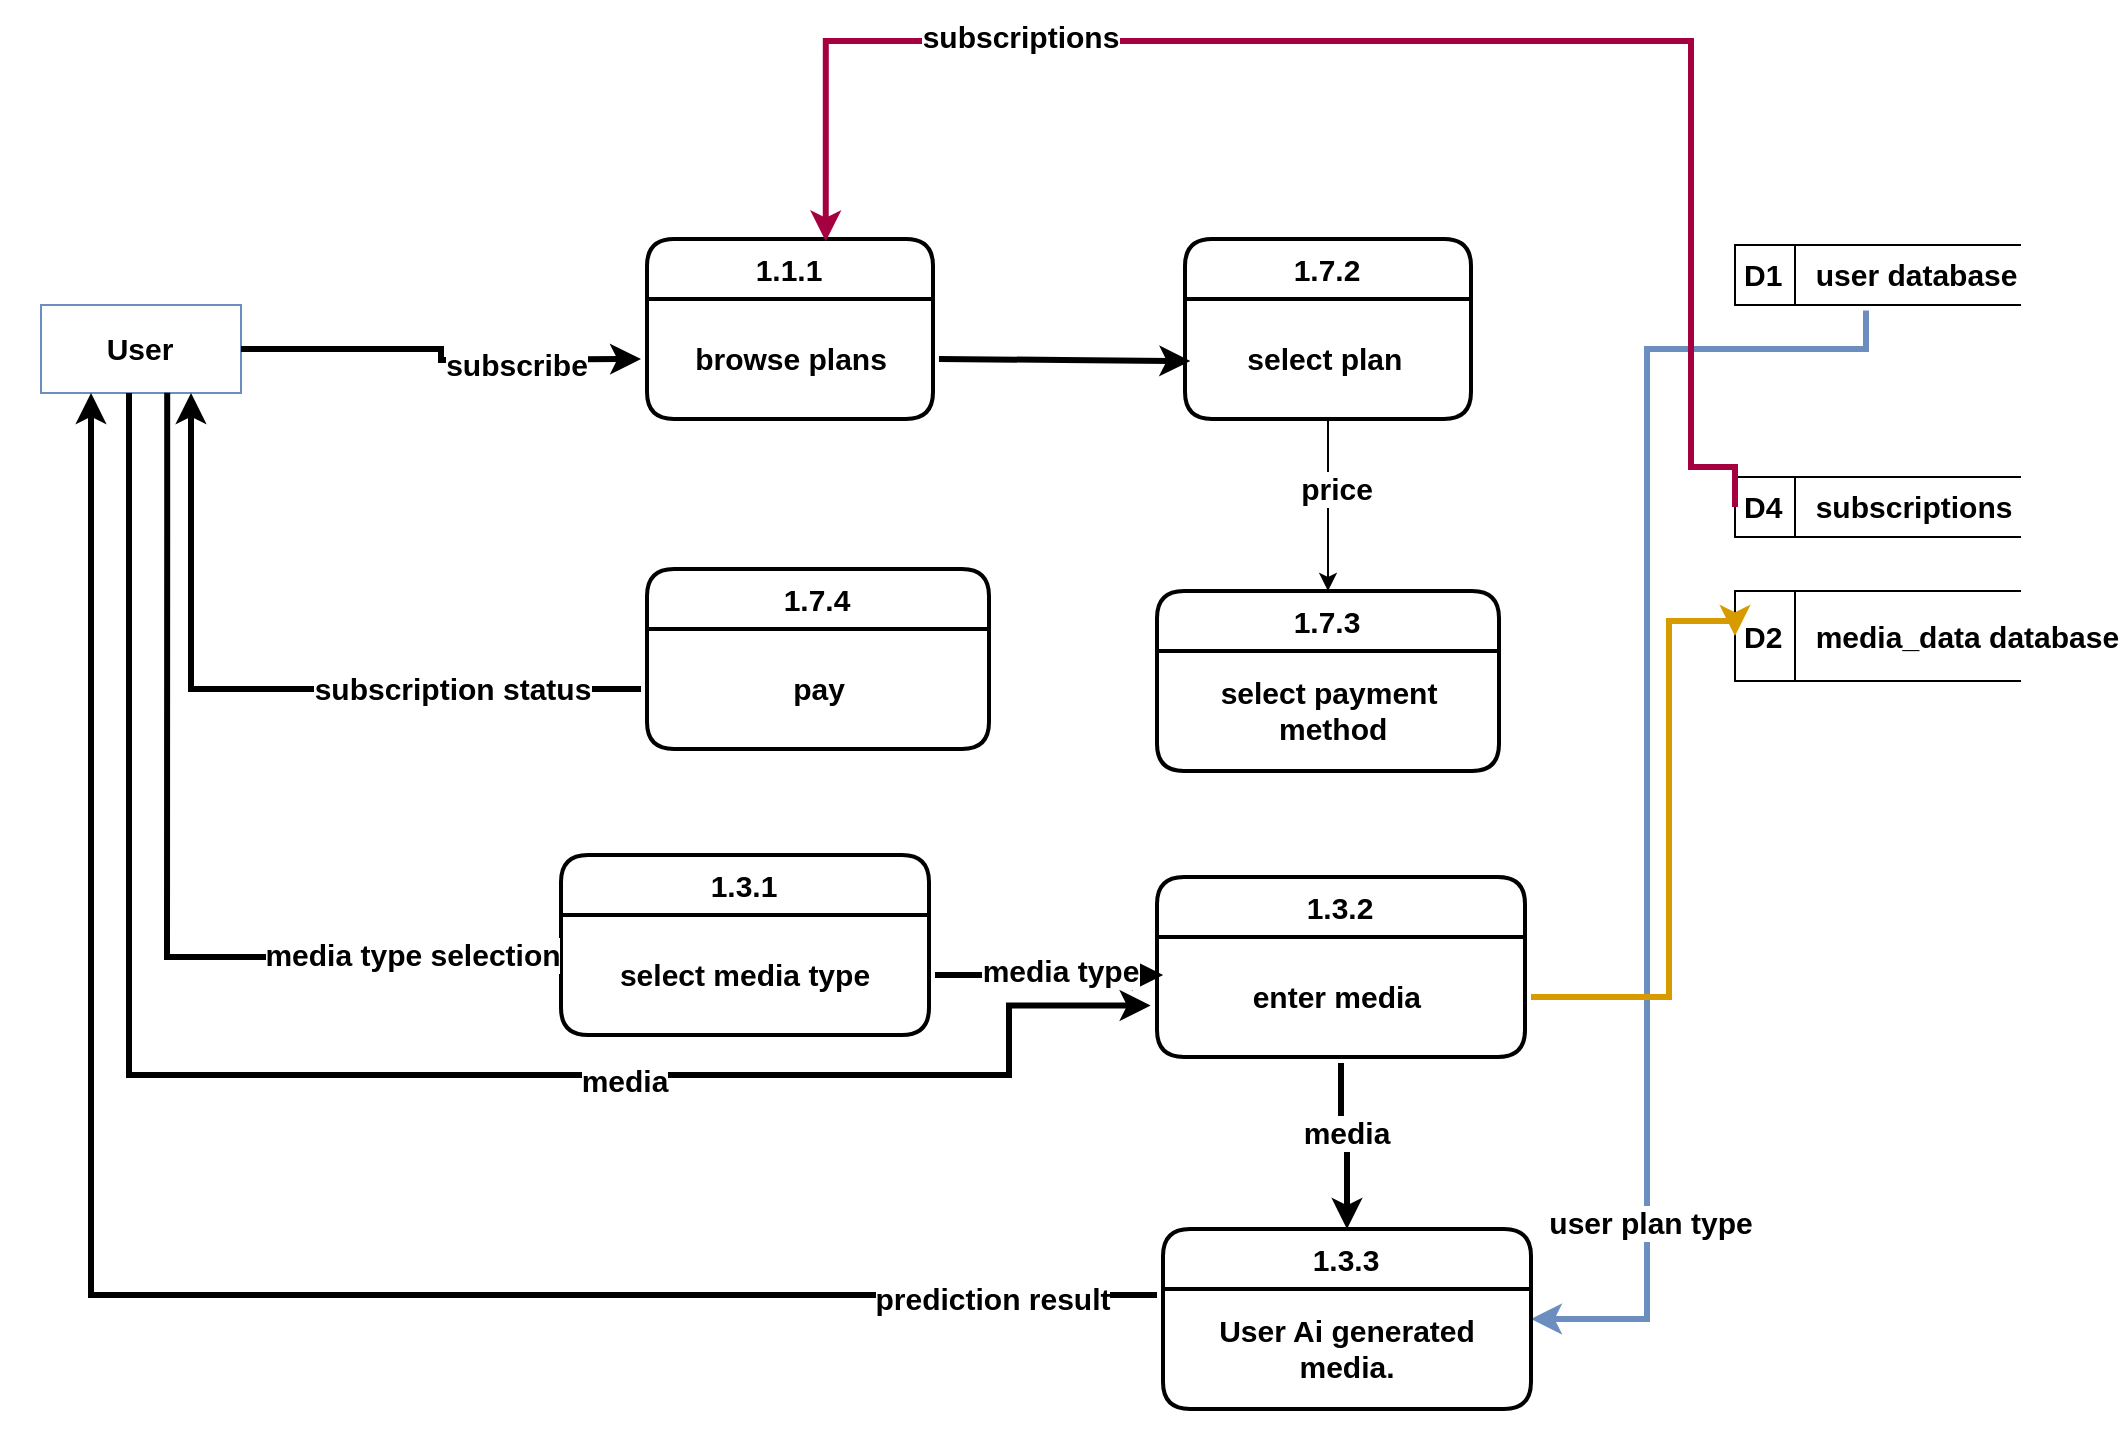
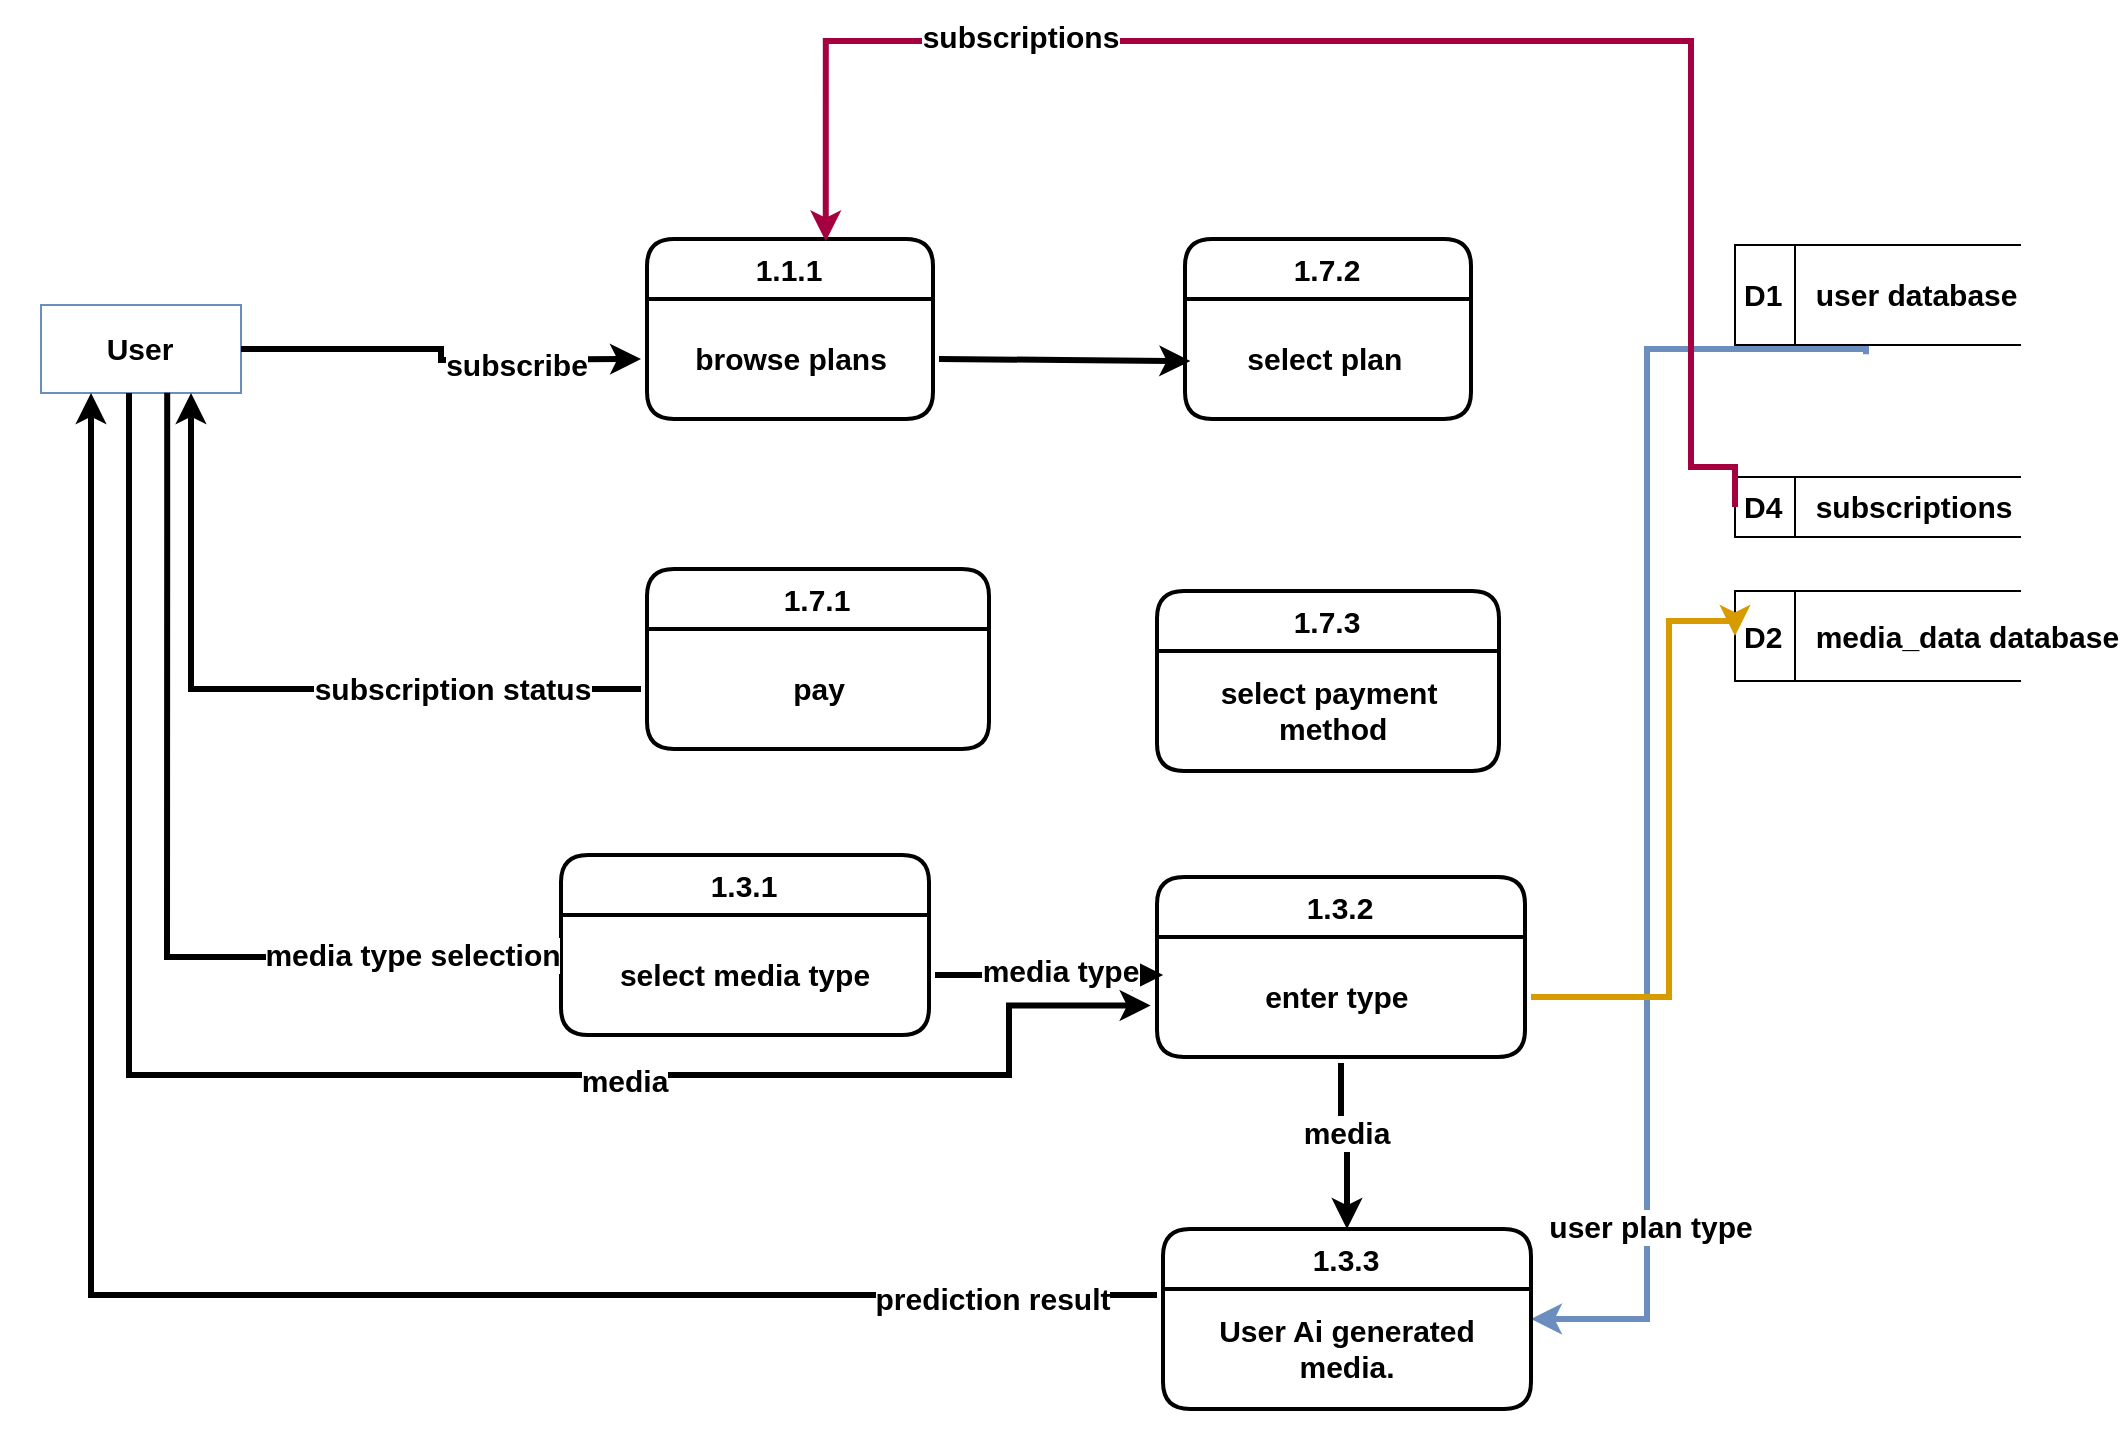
(1878, 275) -> (1878, 295)
(1328, 542) -> none
(817, 601) -> (817, 601)
(1342, 997) -> (1342, 997)
